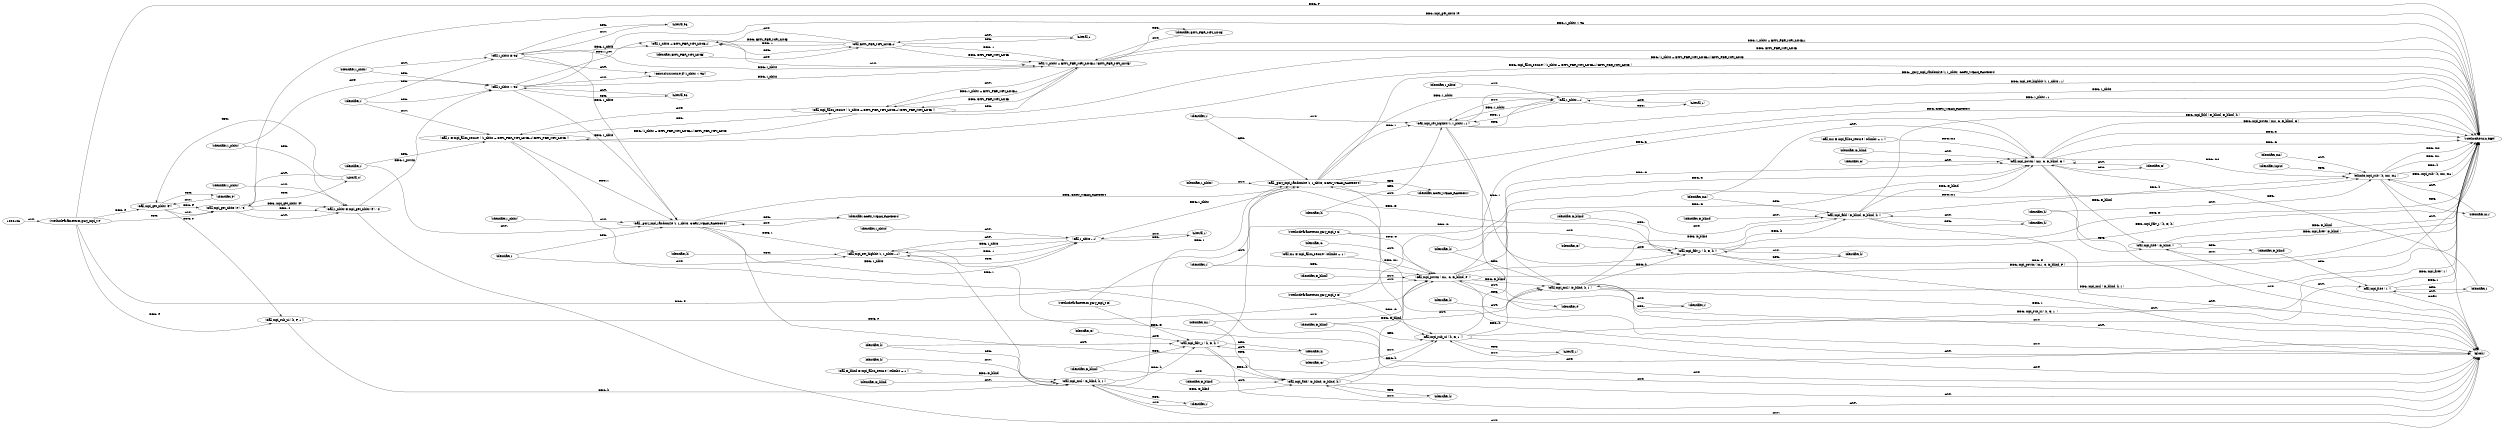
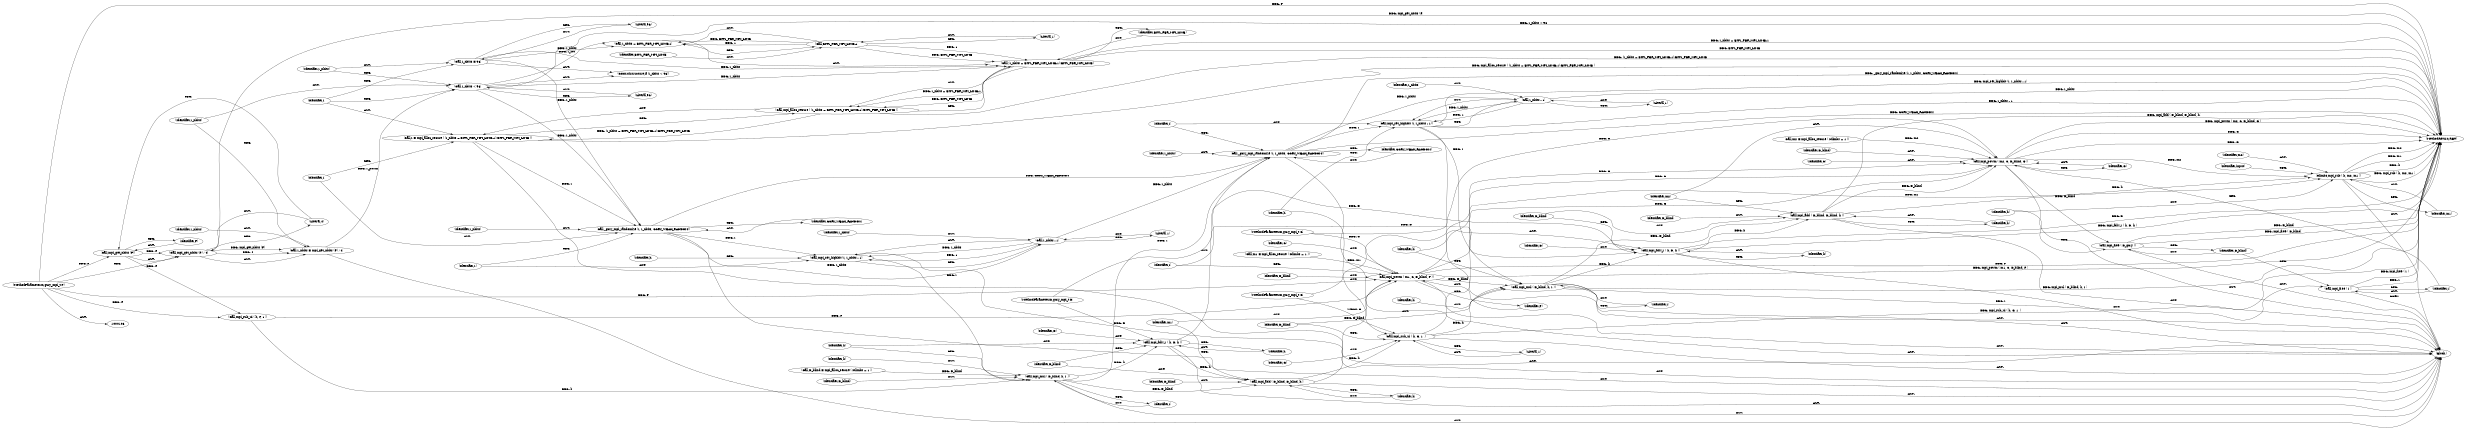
(31, 221) -> (70, 314)
(2155, 246) -> (2117, 246)
(1391, 310) -> (1354, 310)
